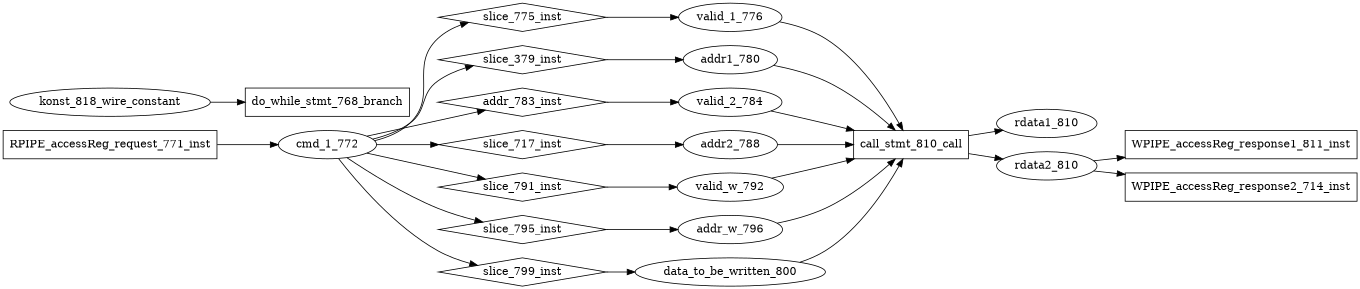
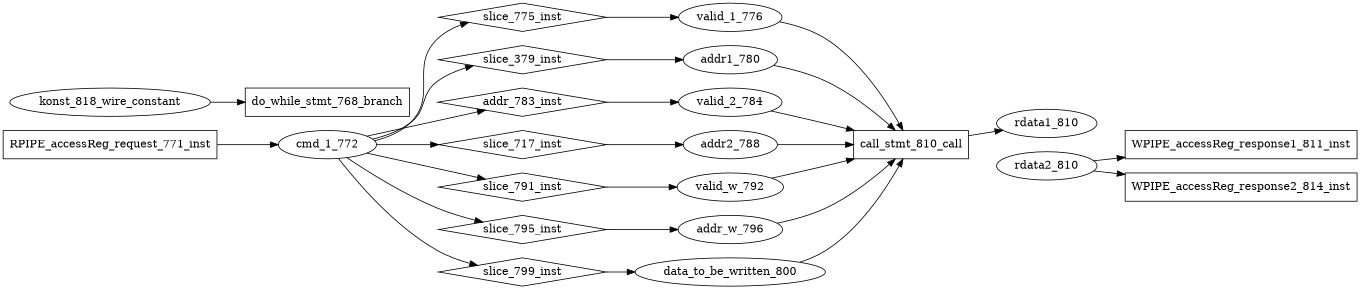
(982, 156) -> none
(1241, 187) -> (1241, 187)
